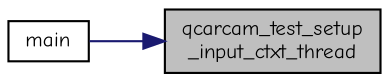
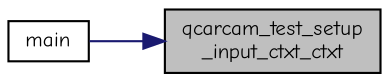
(273, 41) -> (273, 41)
